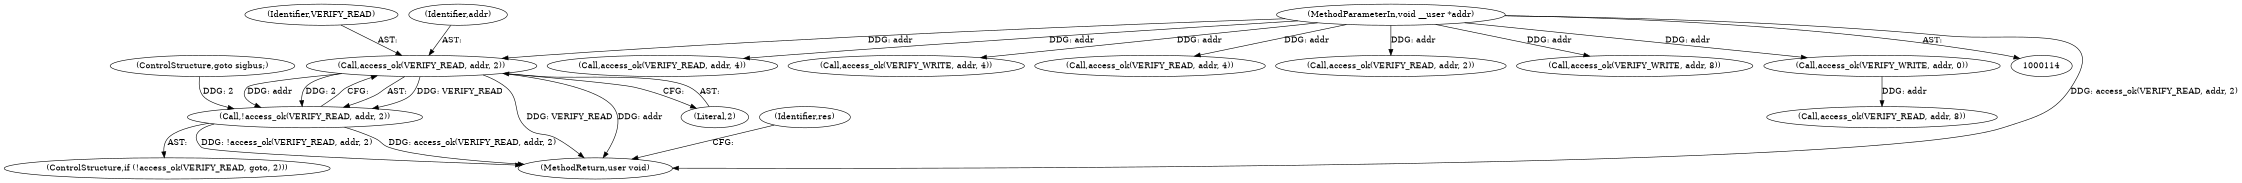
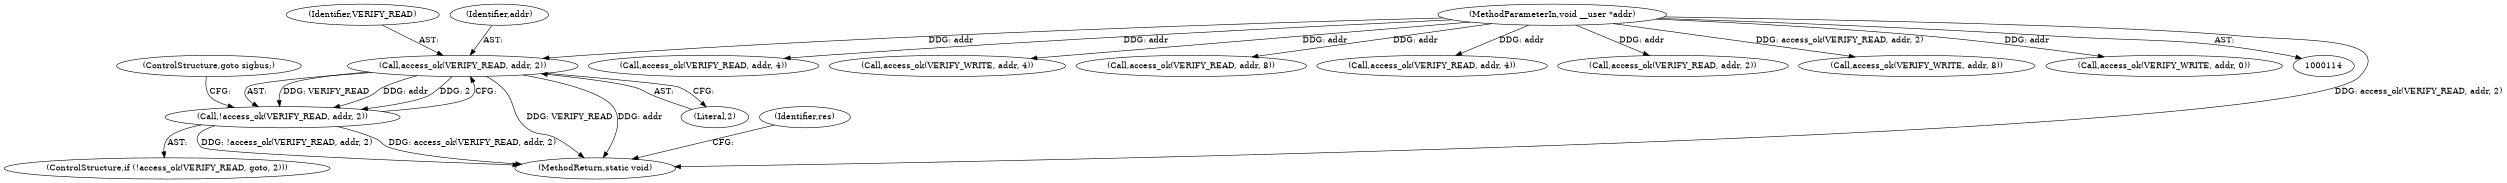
(1549, 40) -> (1840, 40)
(1882, 89) -> (1375, 40)
(218, 92) -> (222, 92)
(595, 168) -> (595, 168)
